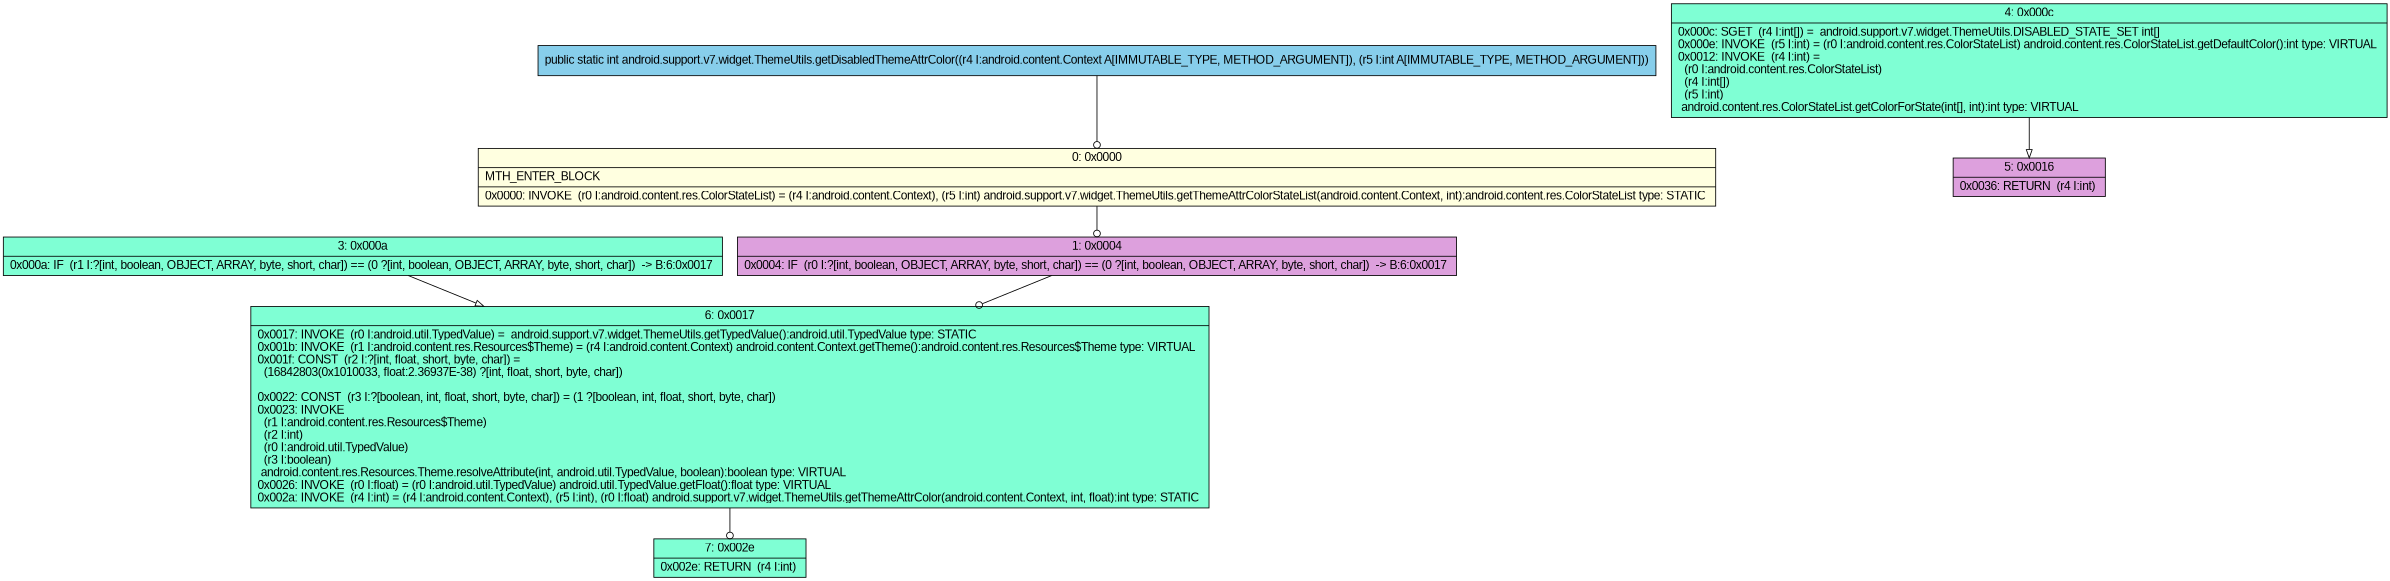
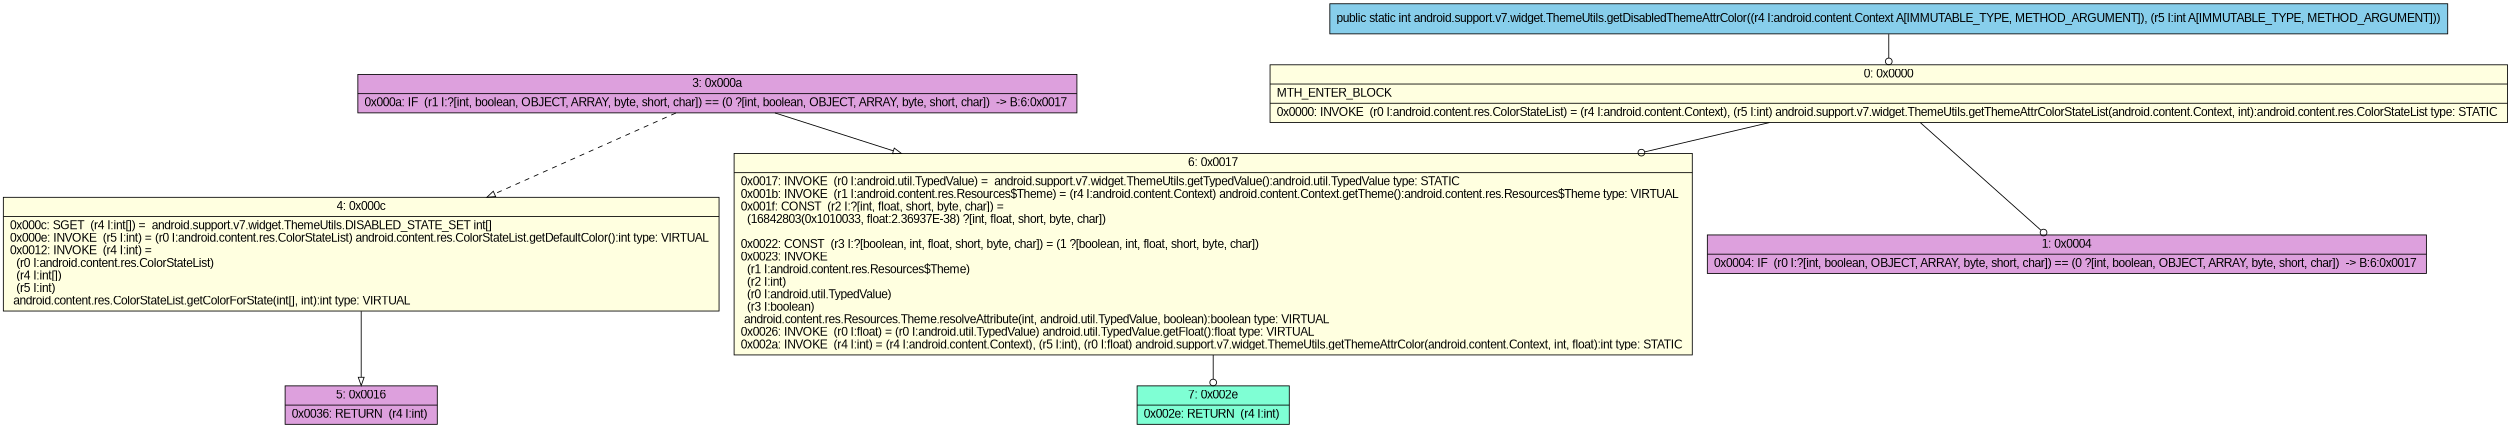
(2029, 61) -> (361, 254)
none -> (585, 153)
(363, 256) -> (717, 94)
(1017, 290) -> (1707, 137)
(730, 407) -> (1213, 254)
